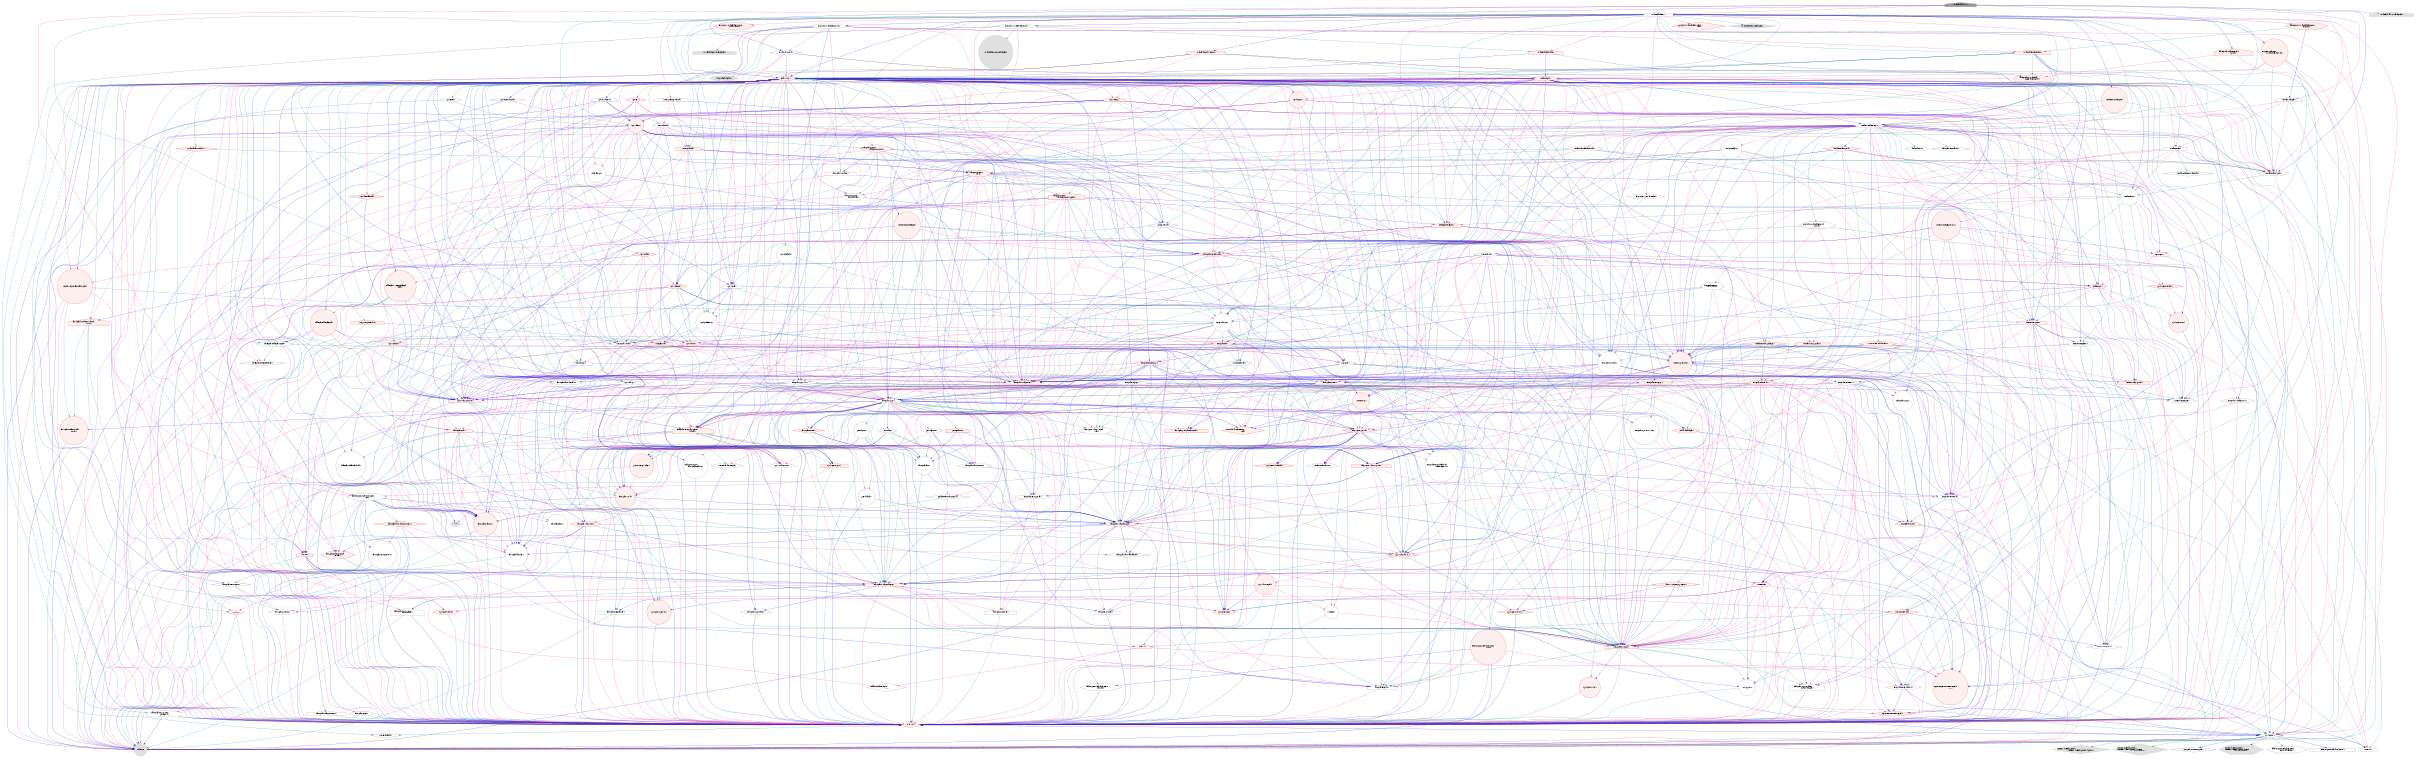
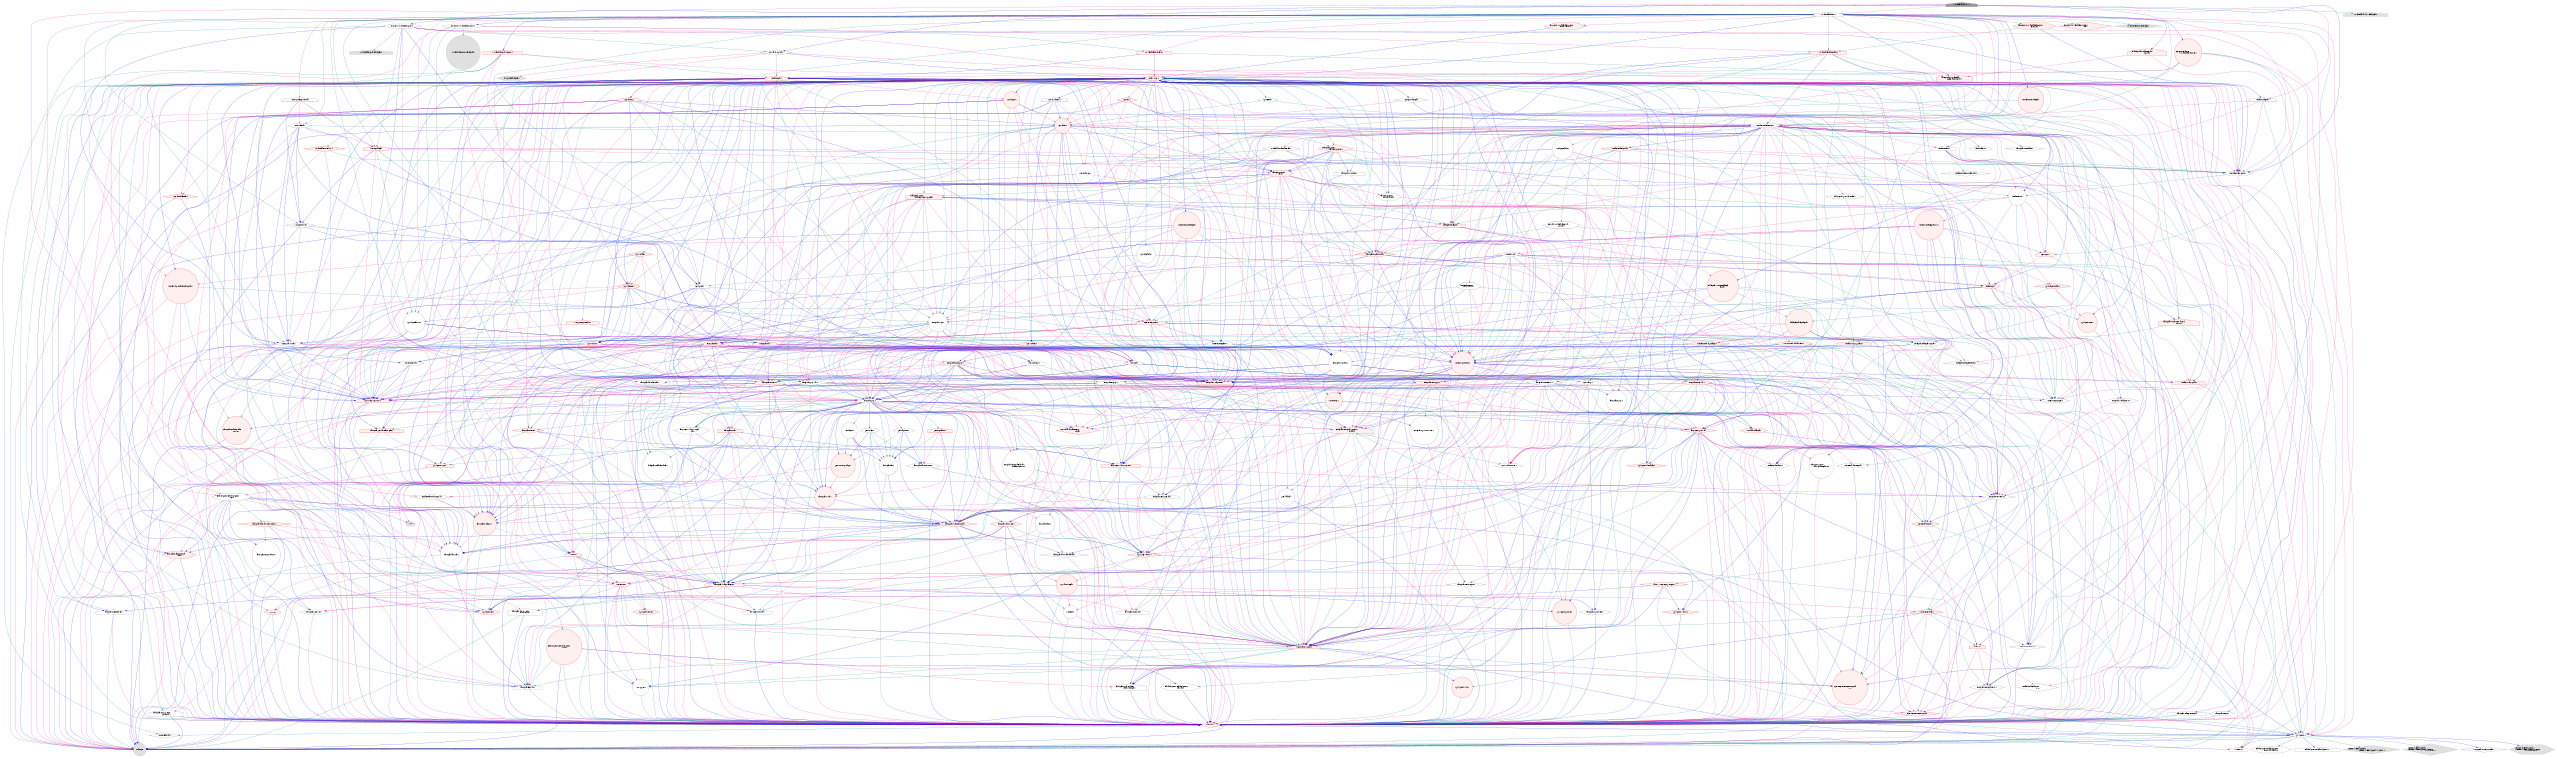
(1032, 192) -> (803, 86)
